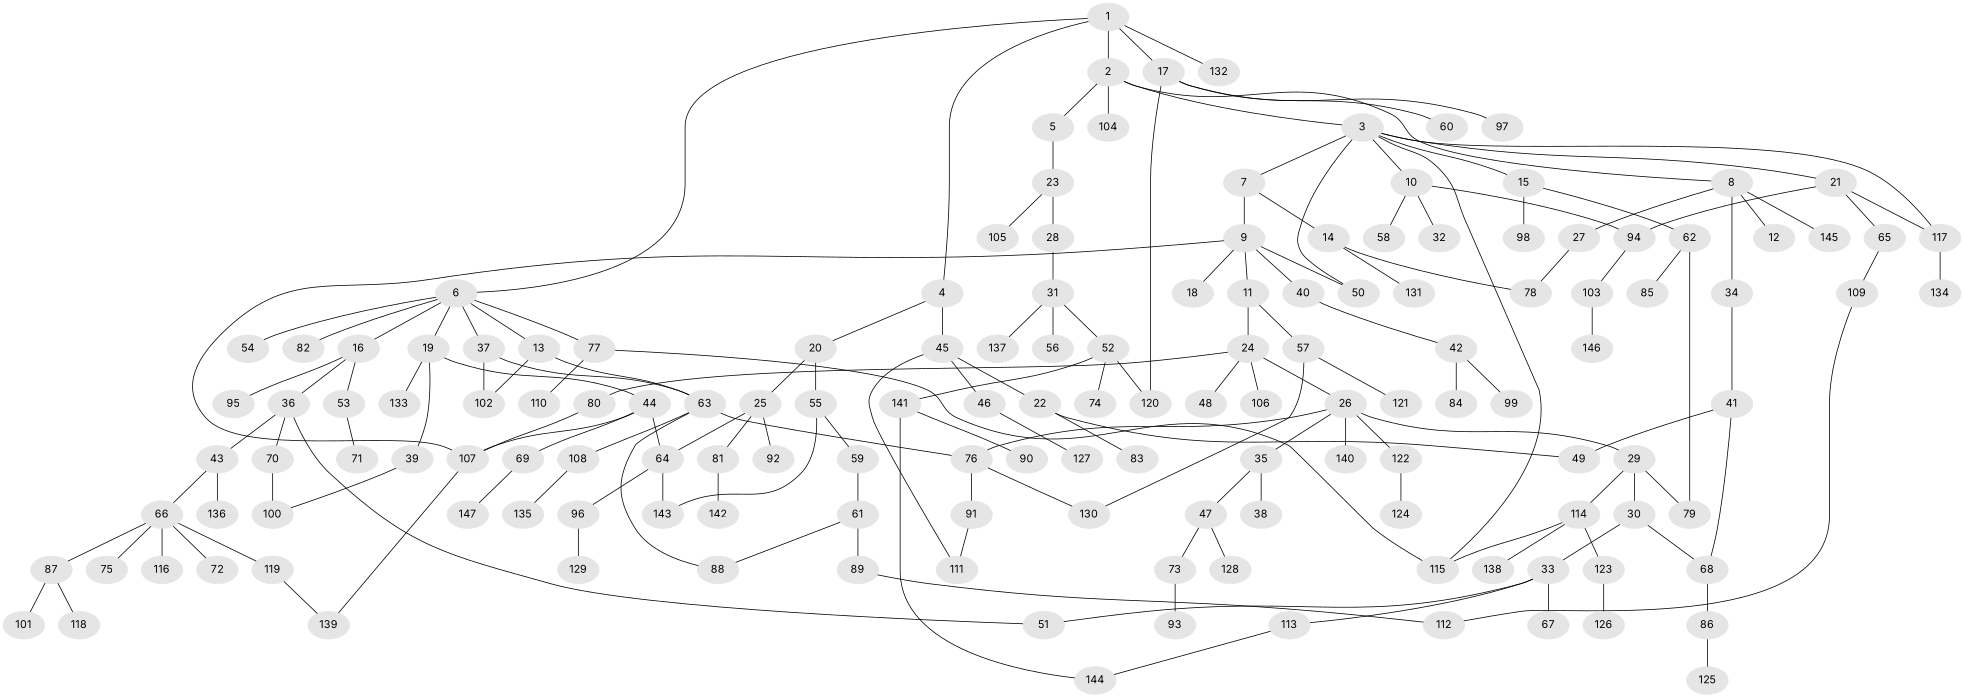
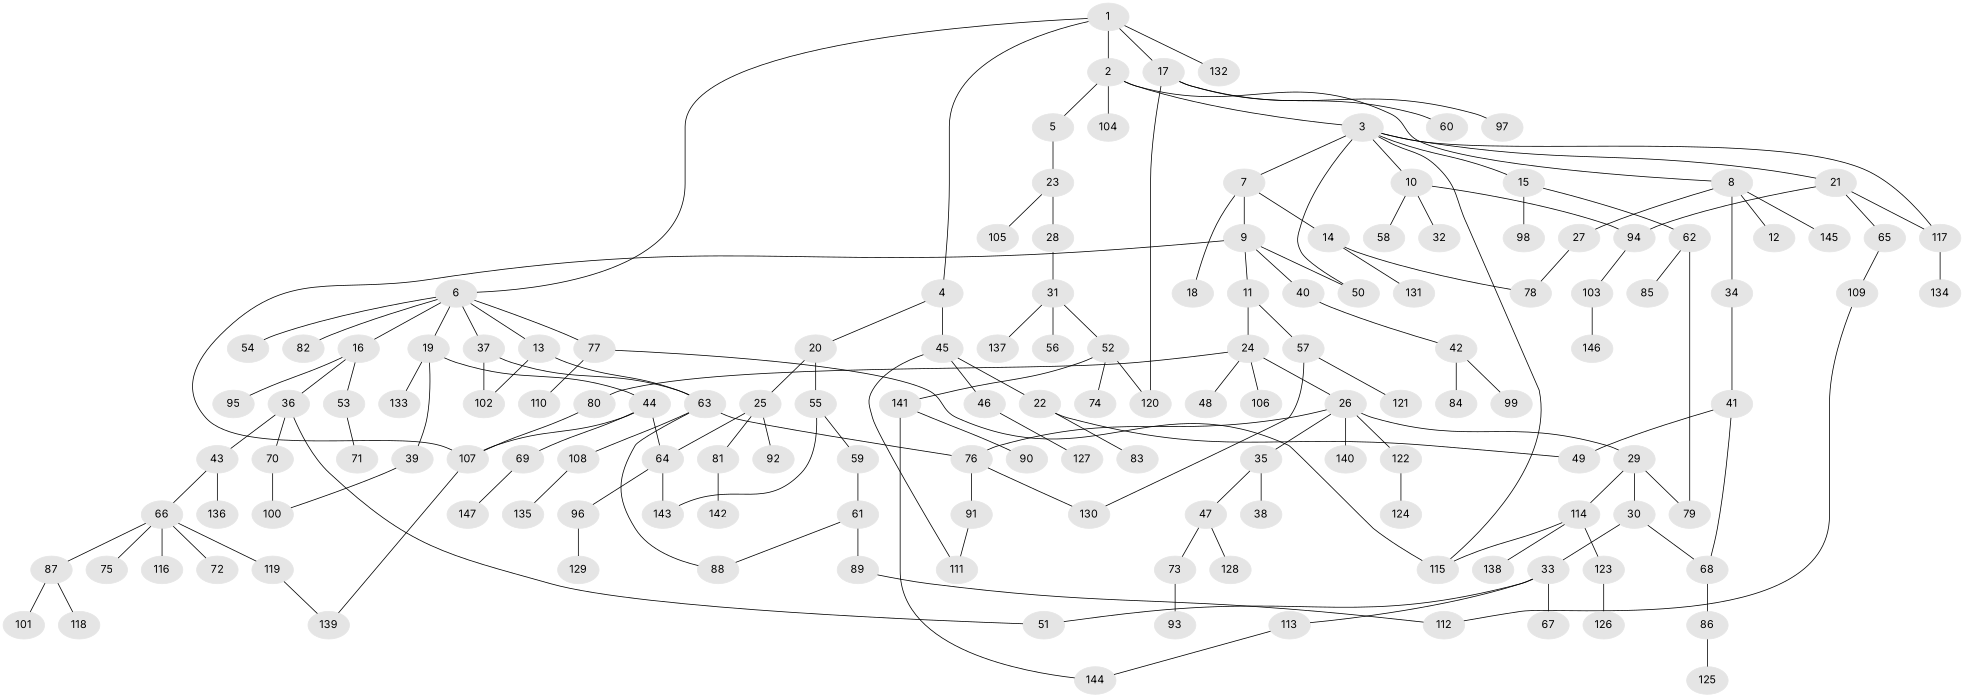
(1219, 266) -> (1211, 236)
